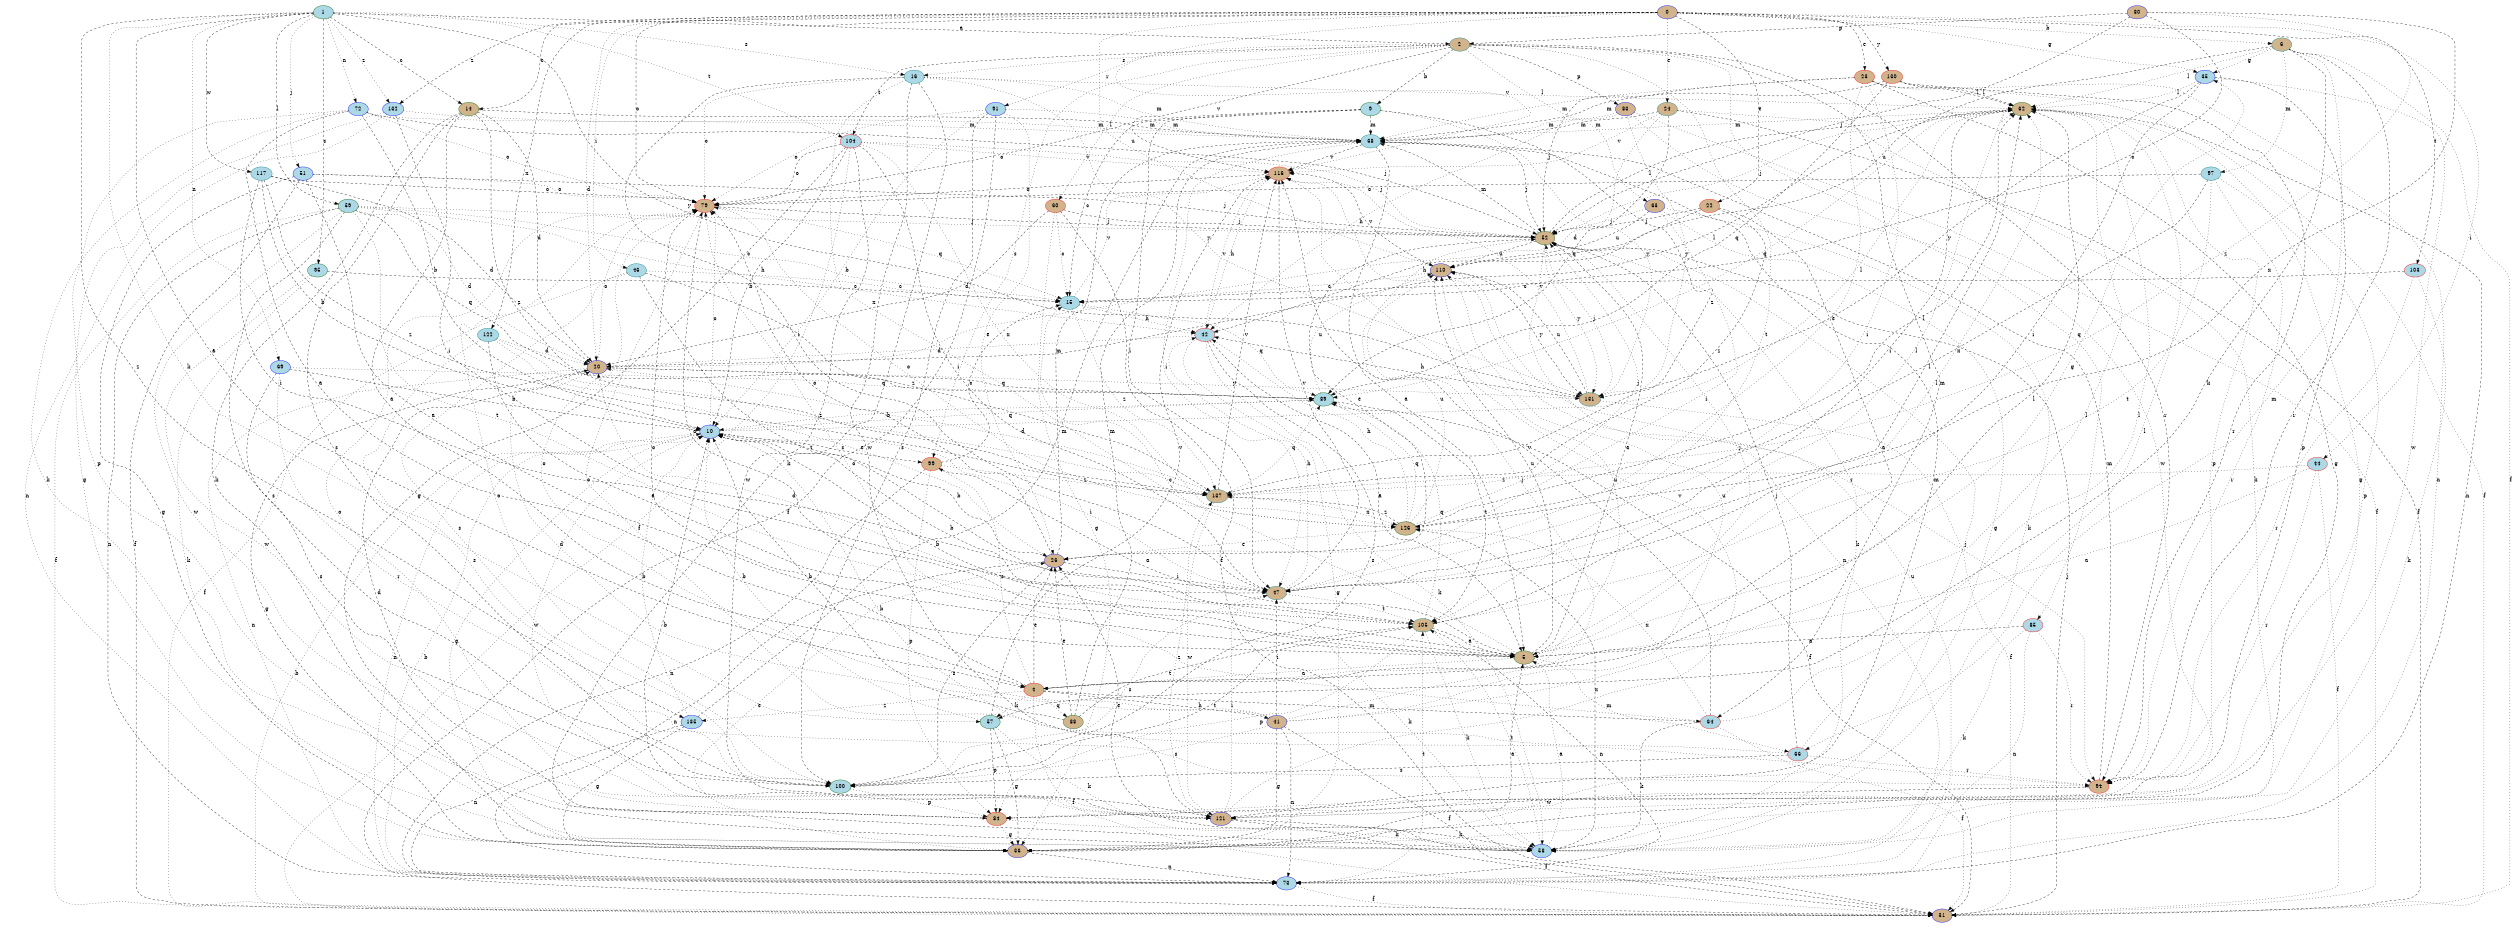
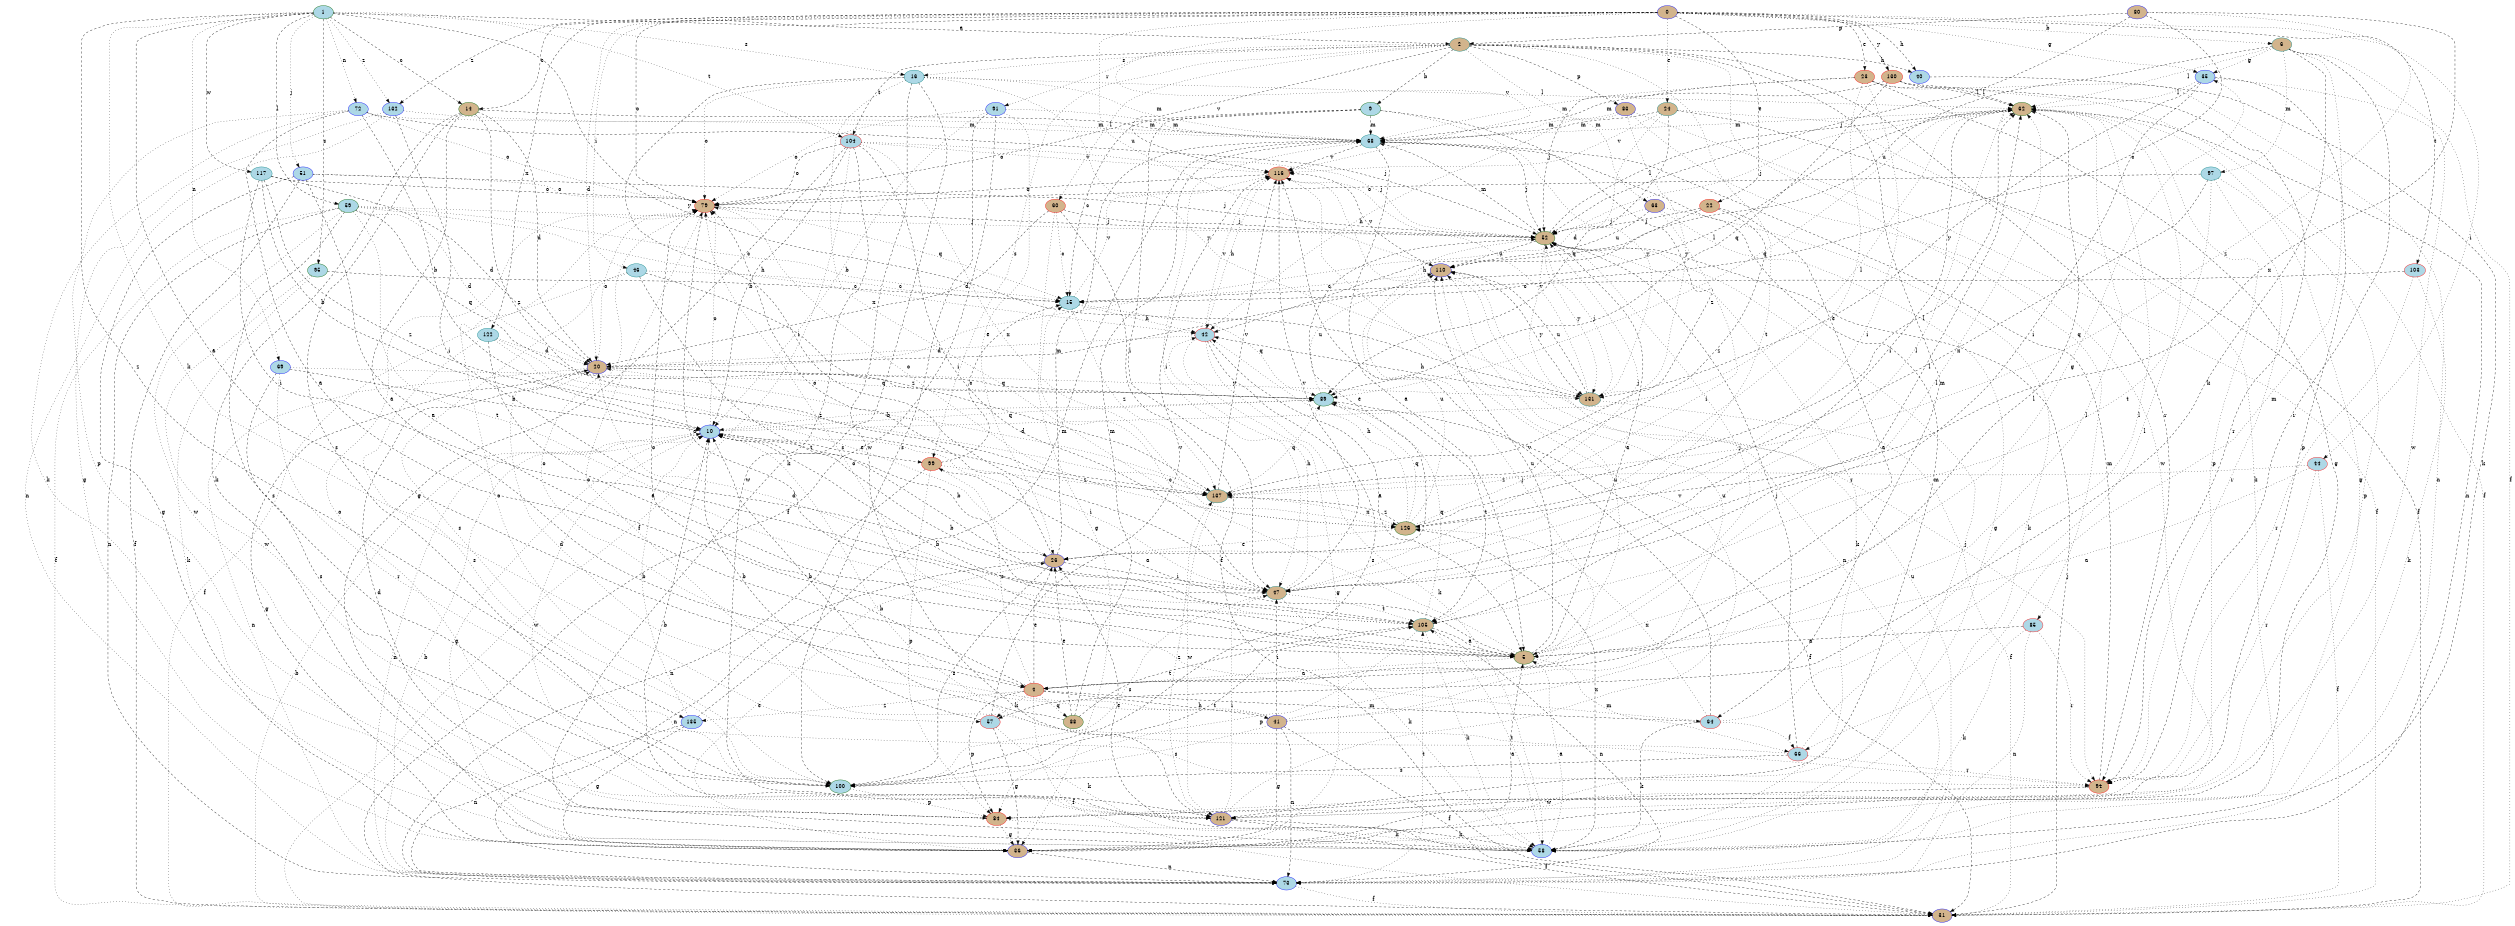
none -> (1919, 77)
(796, 636) -> (796, 636)
(990, 722) -> (990, 722)
(993, 771) -> (970, 737)
(1882, 787) -> (1759, 727)
